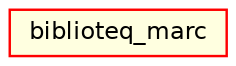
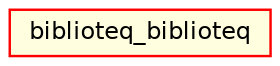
(118, 33) -> (140, 33)
